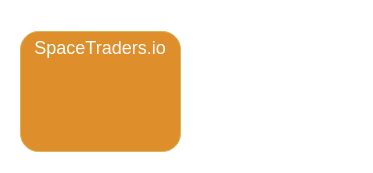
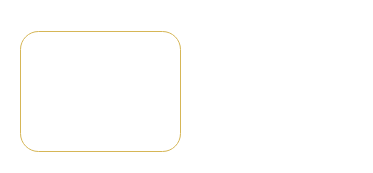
(101, 92) -> (101, 92)
